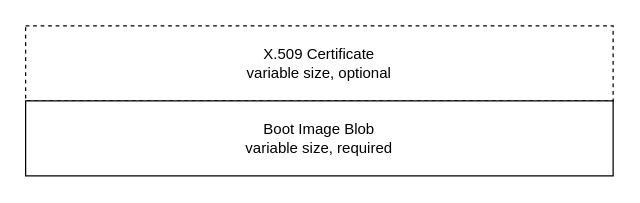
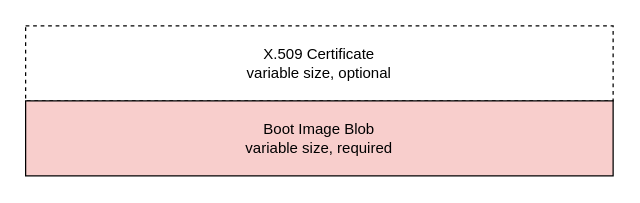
(319, 138) -> (319, 138)
